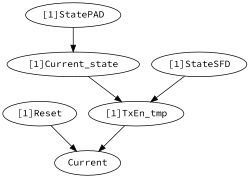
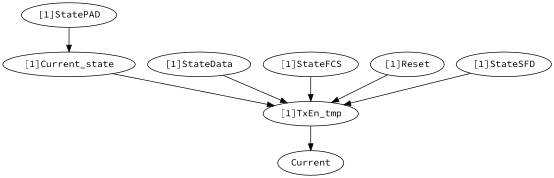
none -> (199, 64)
none -> (311, 64)
(61, 136) -> (363, 87)
